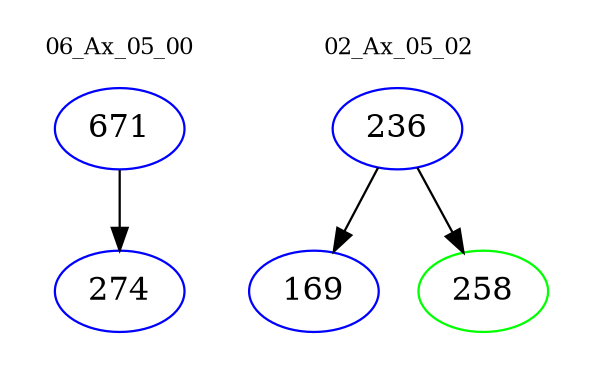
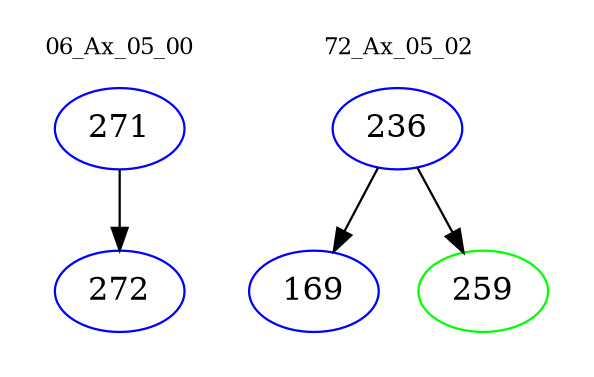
(399, 49) -> (399, 49)
(120, 129) -> (120, 129)
(120, 291) -> (120, 291)
(483, 291) -> (483, 291)
